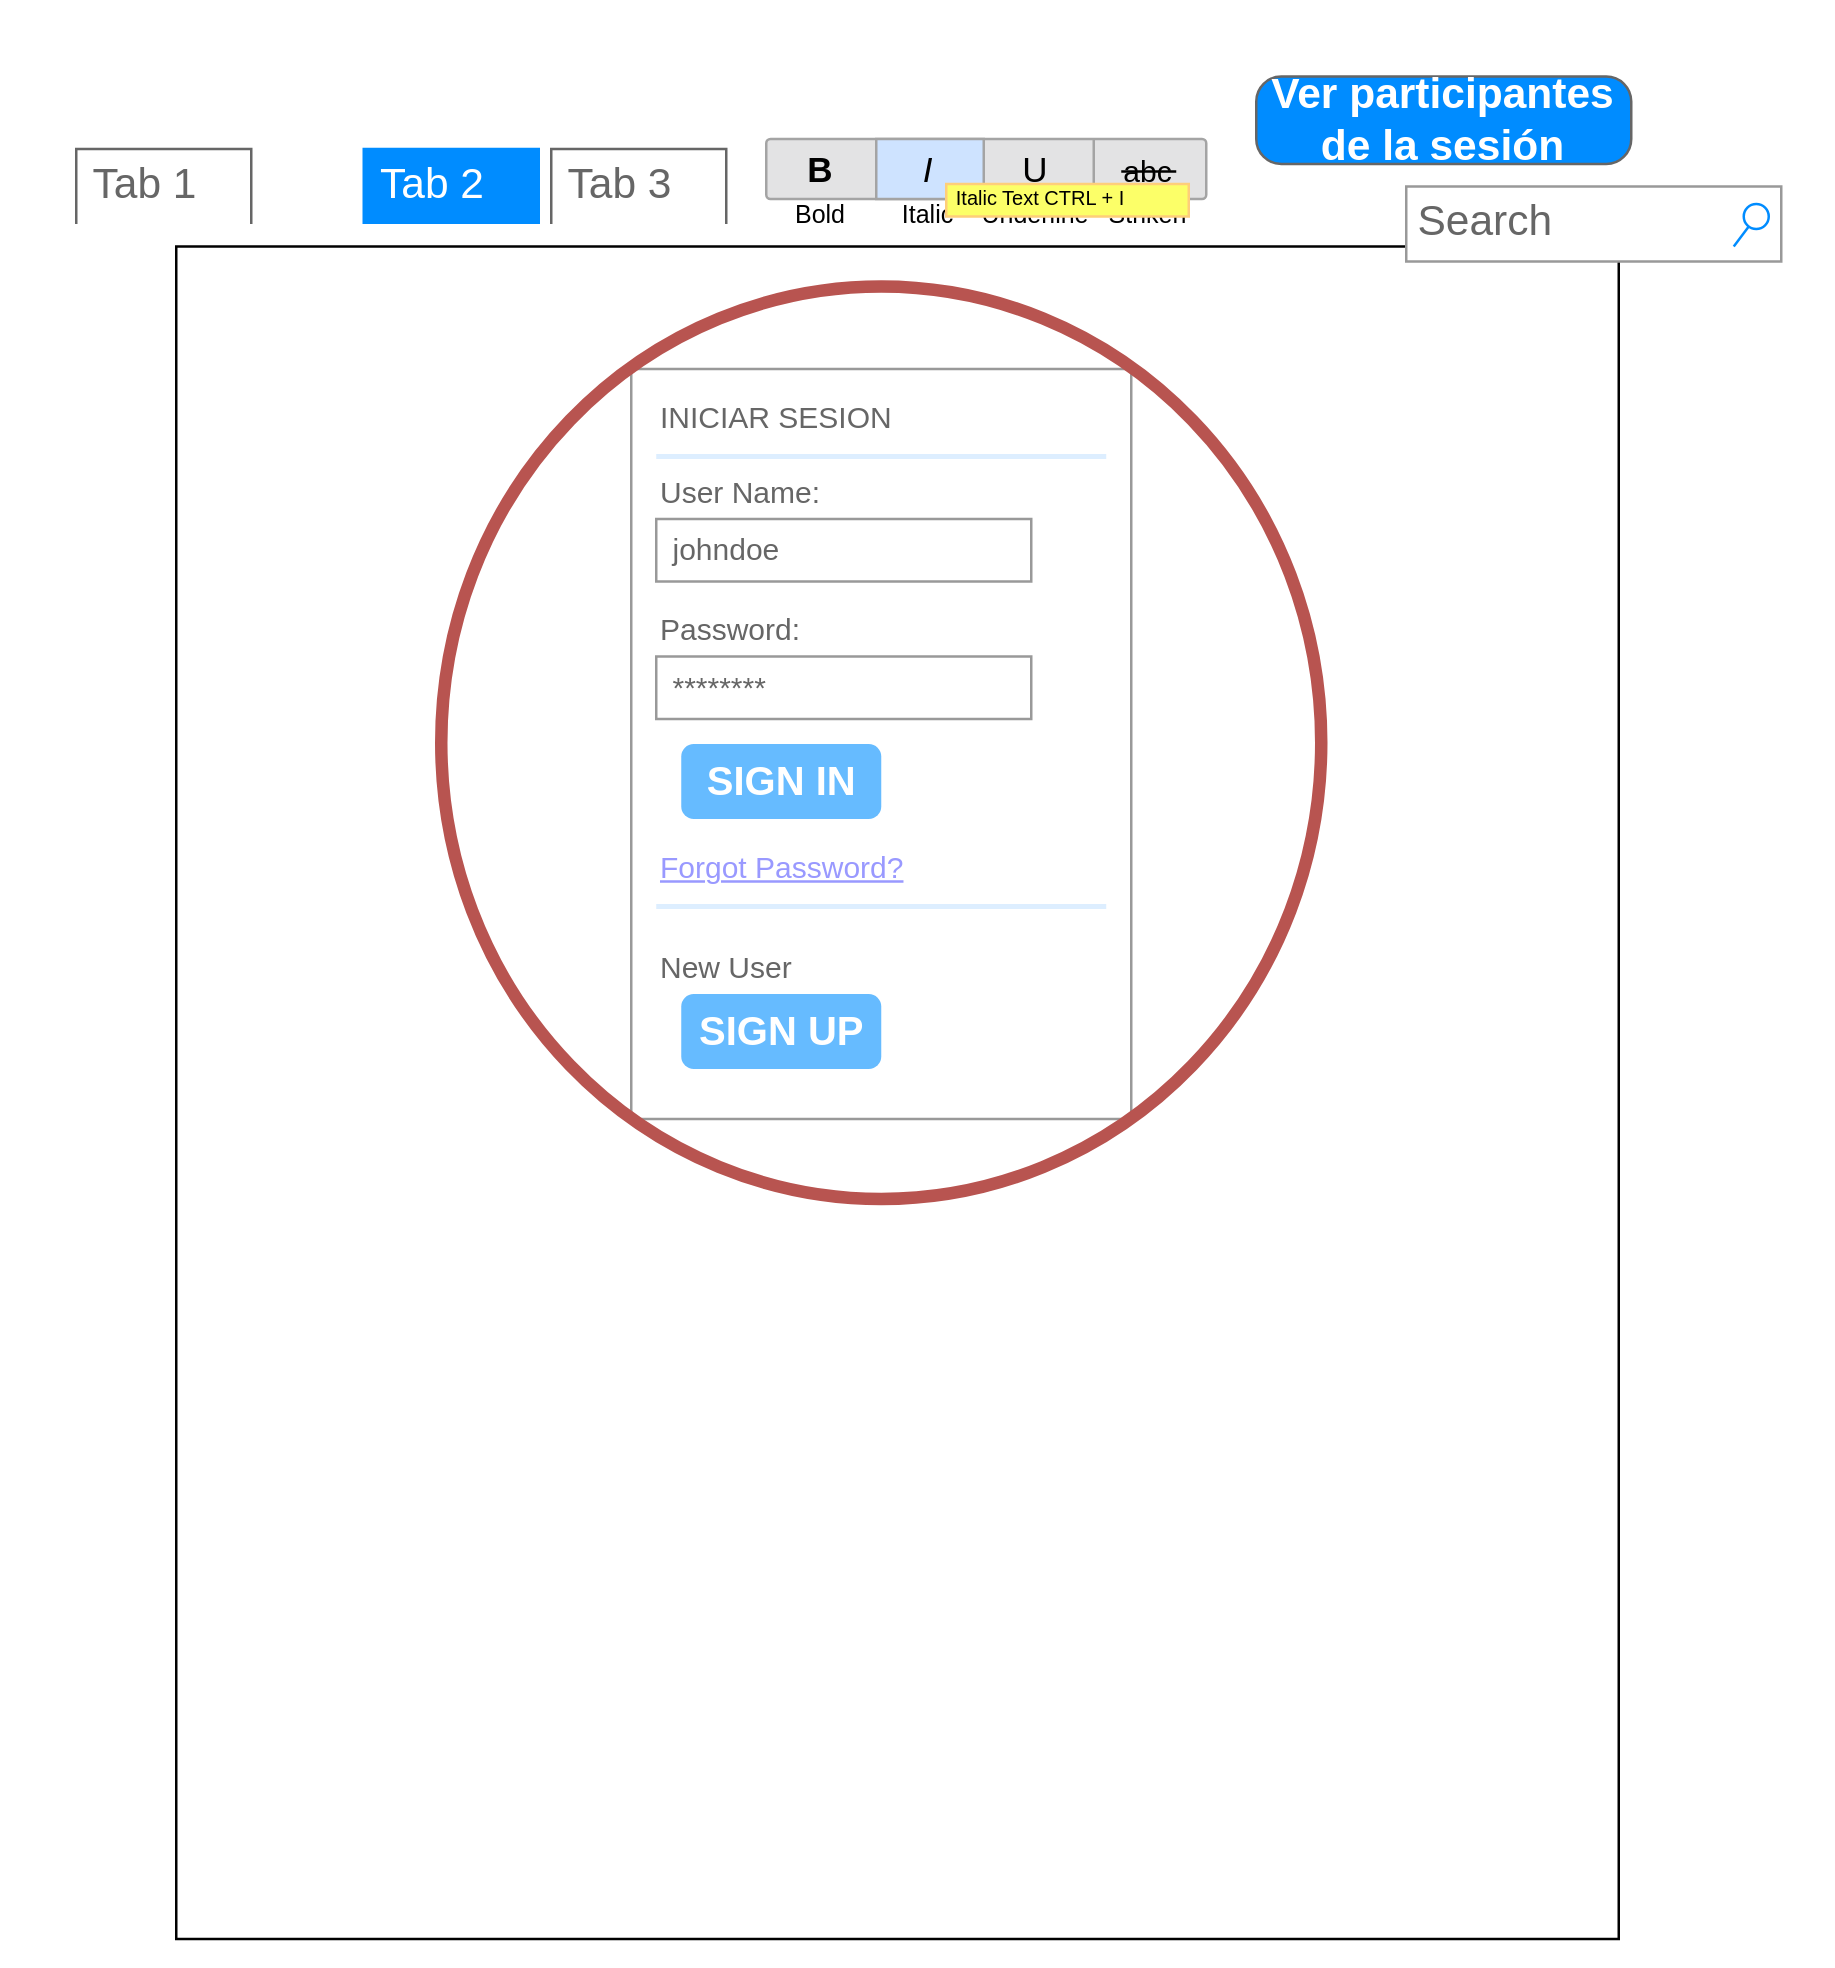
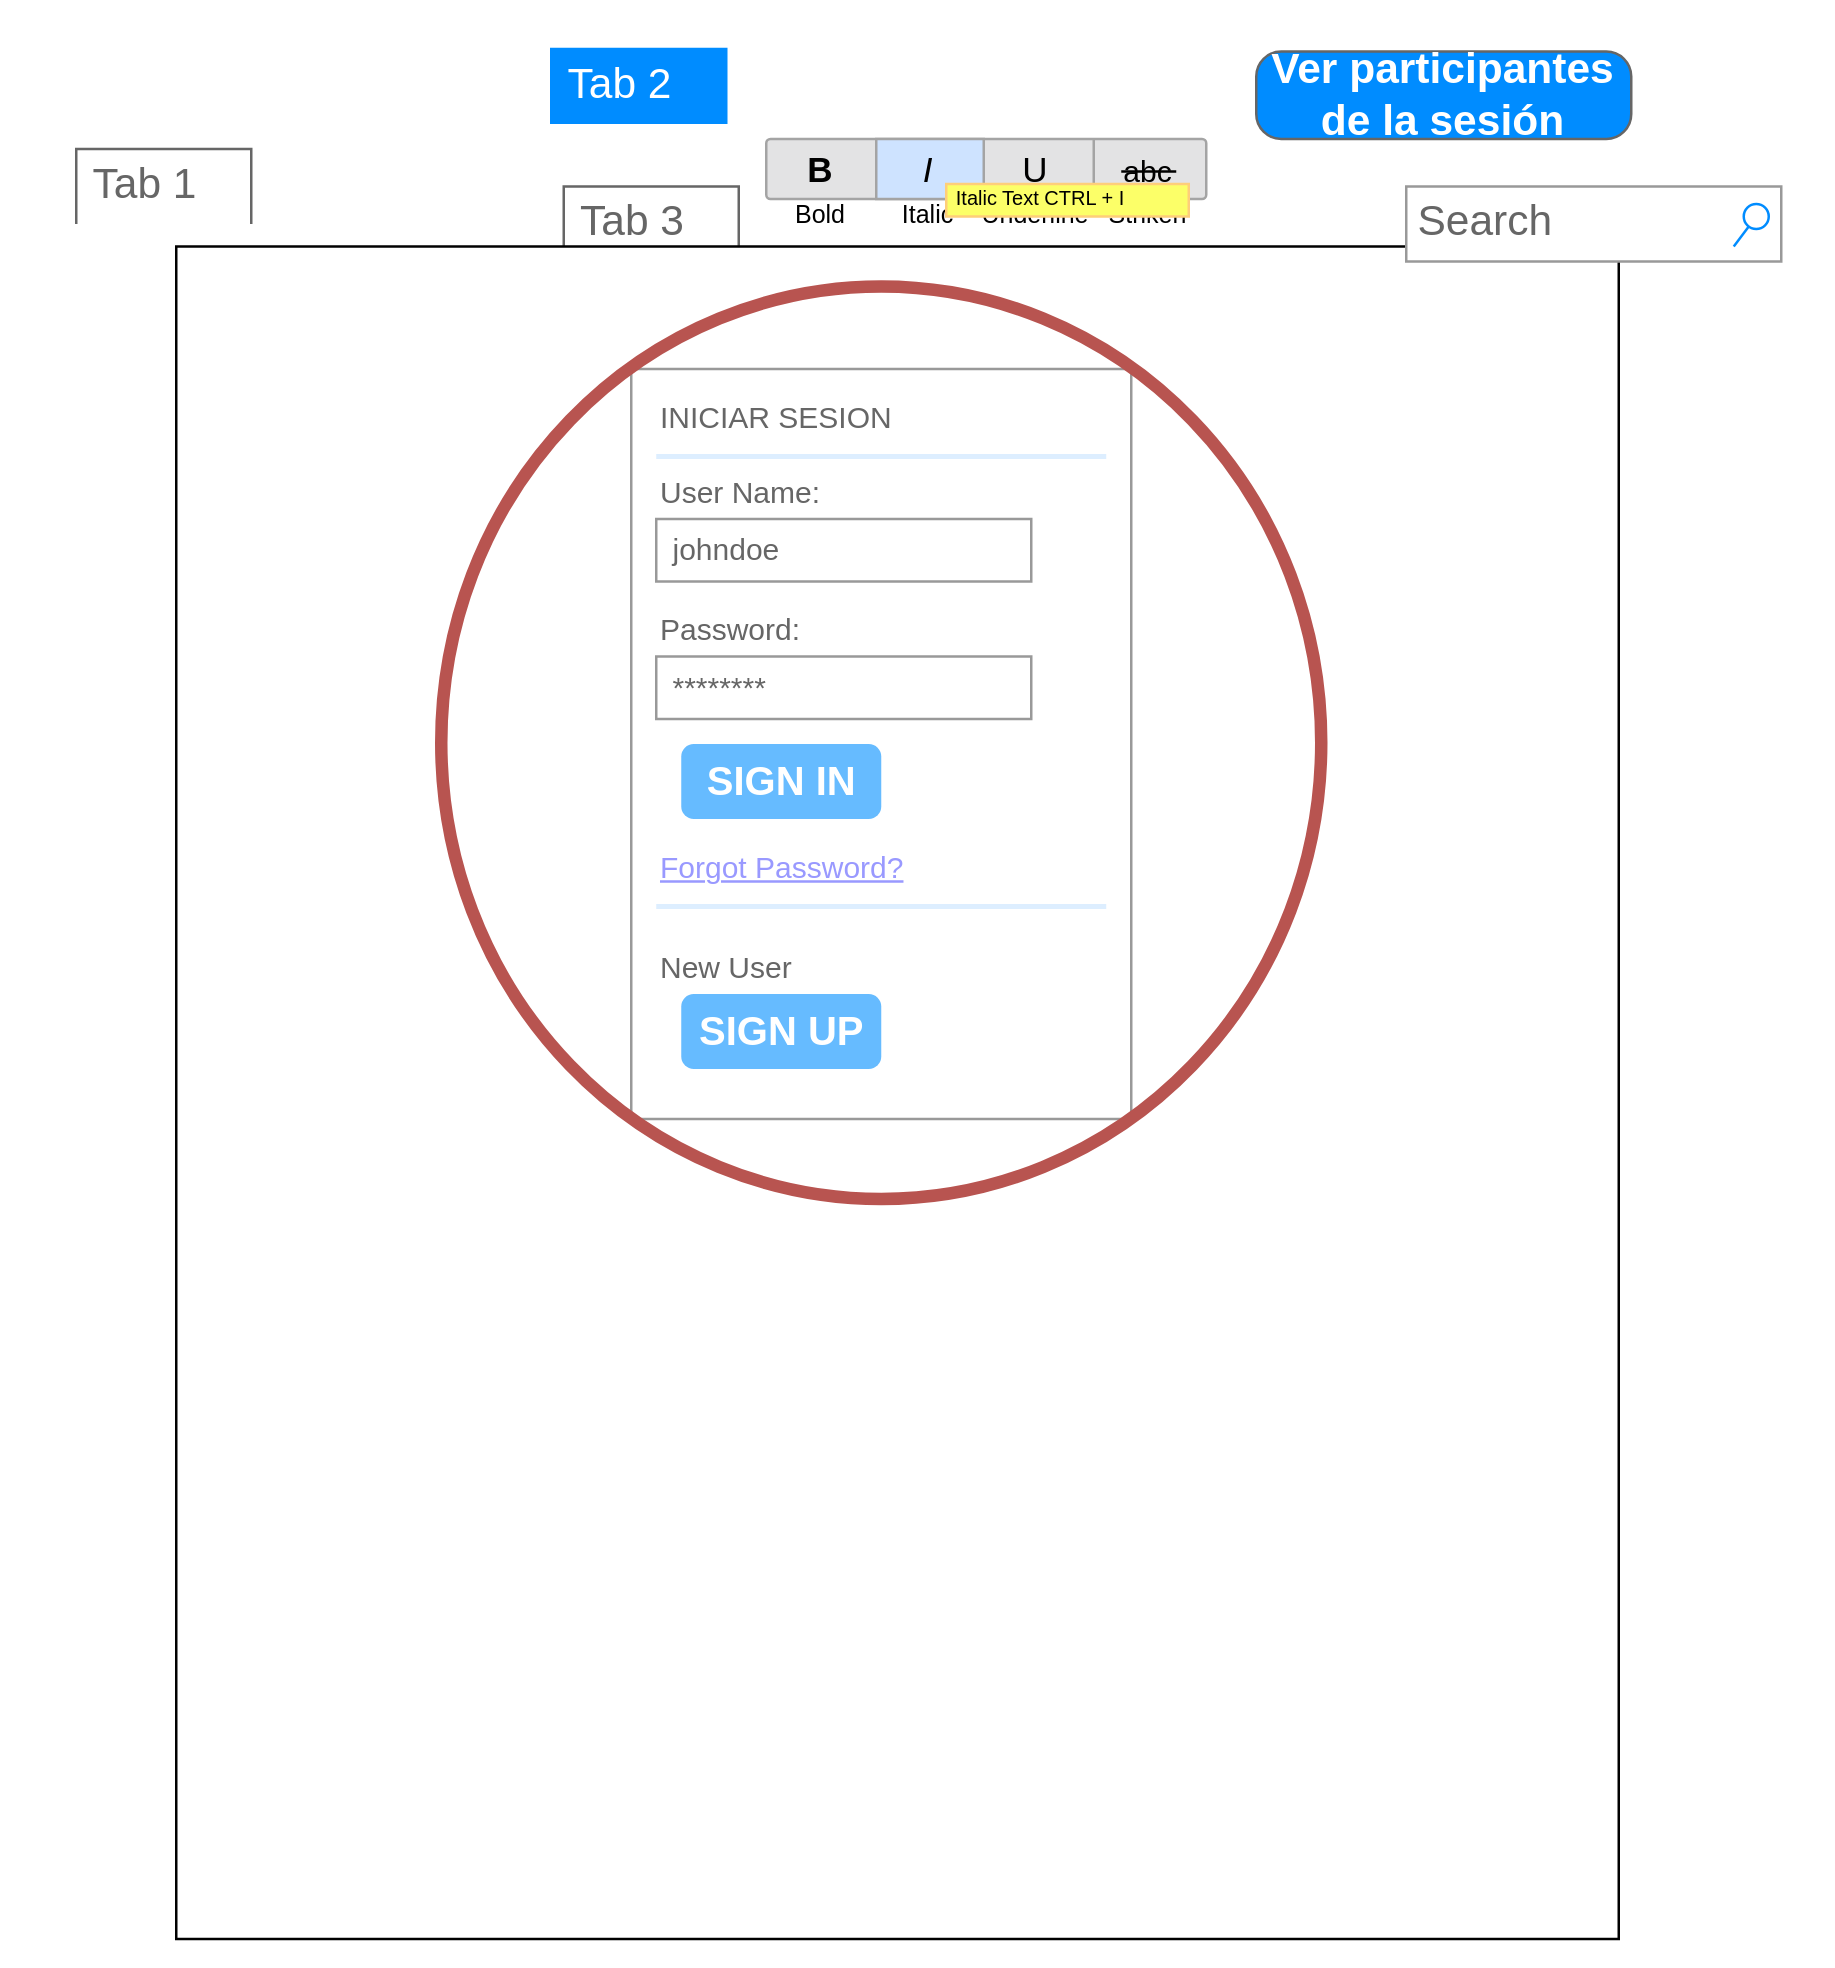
(1444, 120) -> (1444, 95)
(451, 186) -> (639, 86)
(639, 186) -> (651, 224)
